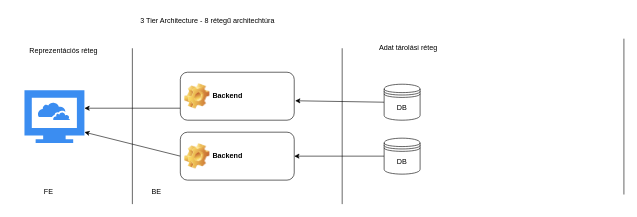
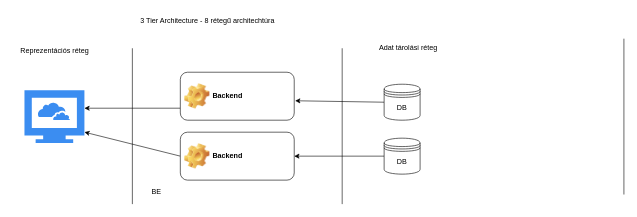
(63, 51) -> (54, 51)
(48, 192) -> none
